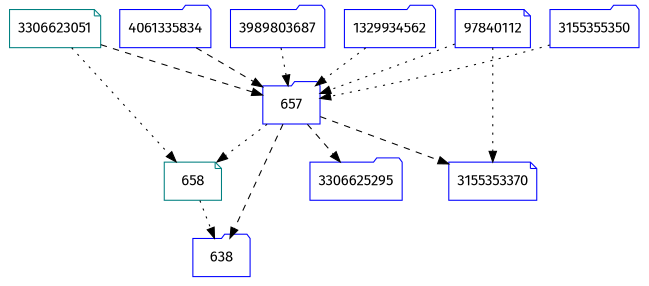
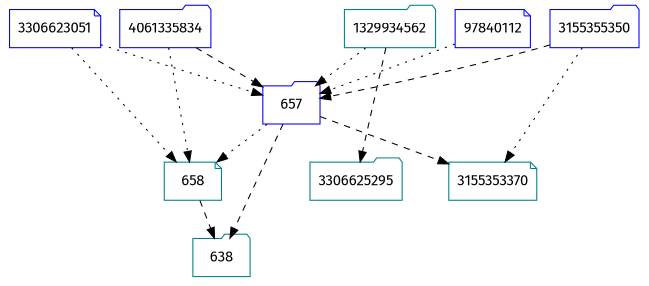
(55, 29) -> (55, 29)
(278, 29) -> none
(390, 29) -> (390, 29)
(176, 69) -> (180, 70)
(441, 73) -> (441, 73)
none -> (178, 99)
(493, 99) -> (547, 100)
(320, 139) -> (374, 100)
(356, 181) -> (356, 181)
(493, 181) -> (493, 181)
(205, 214) -> (205, 214)
(221, 258) -> (221, 258)
